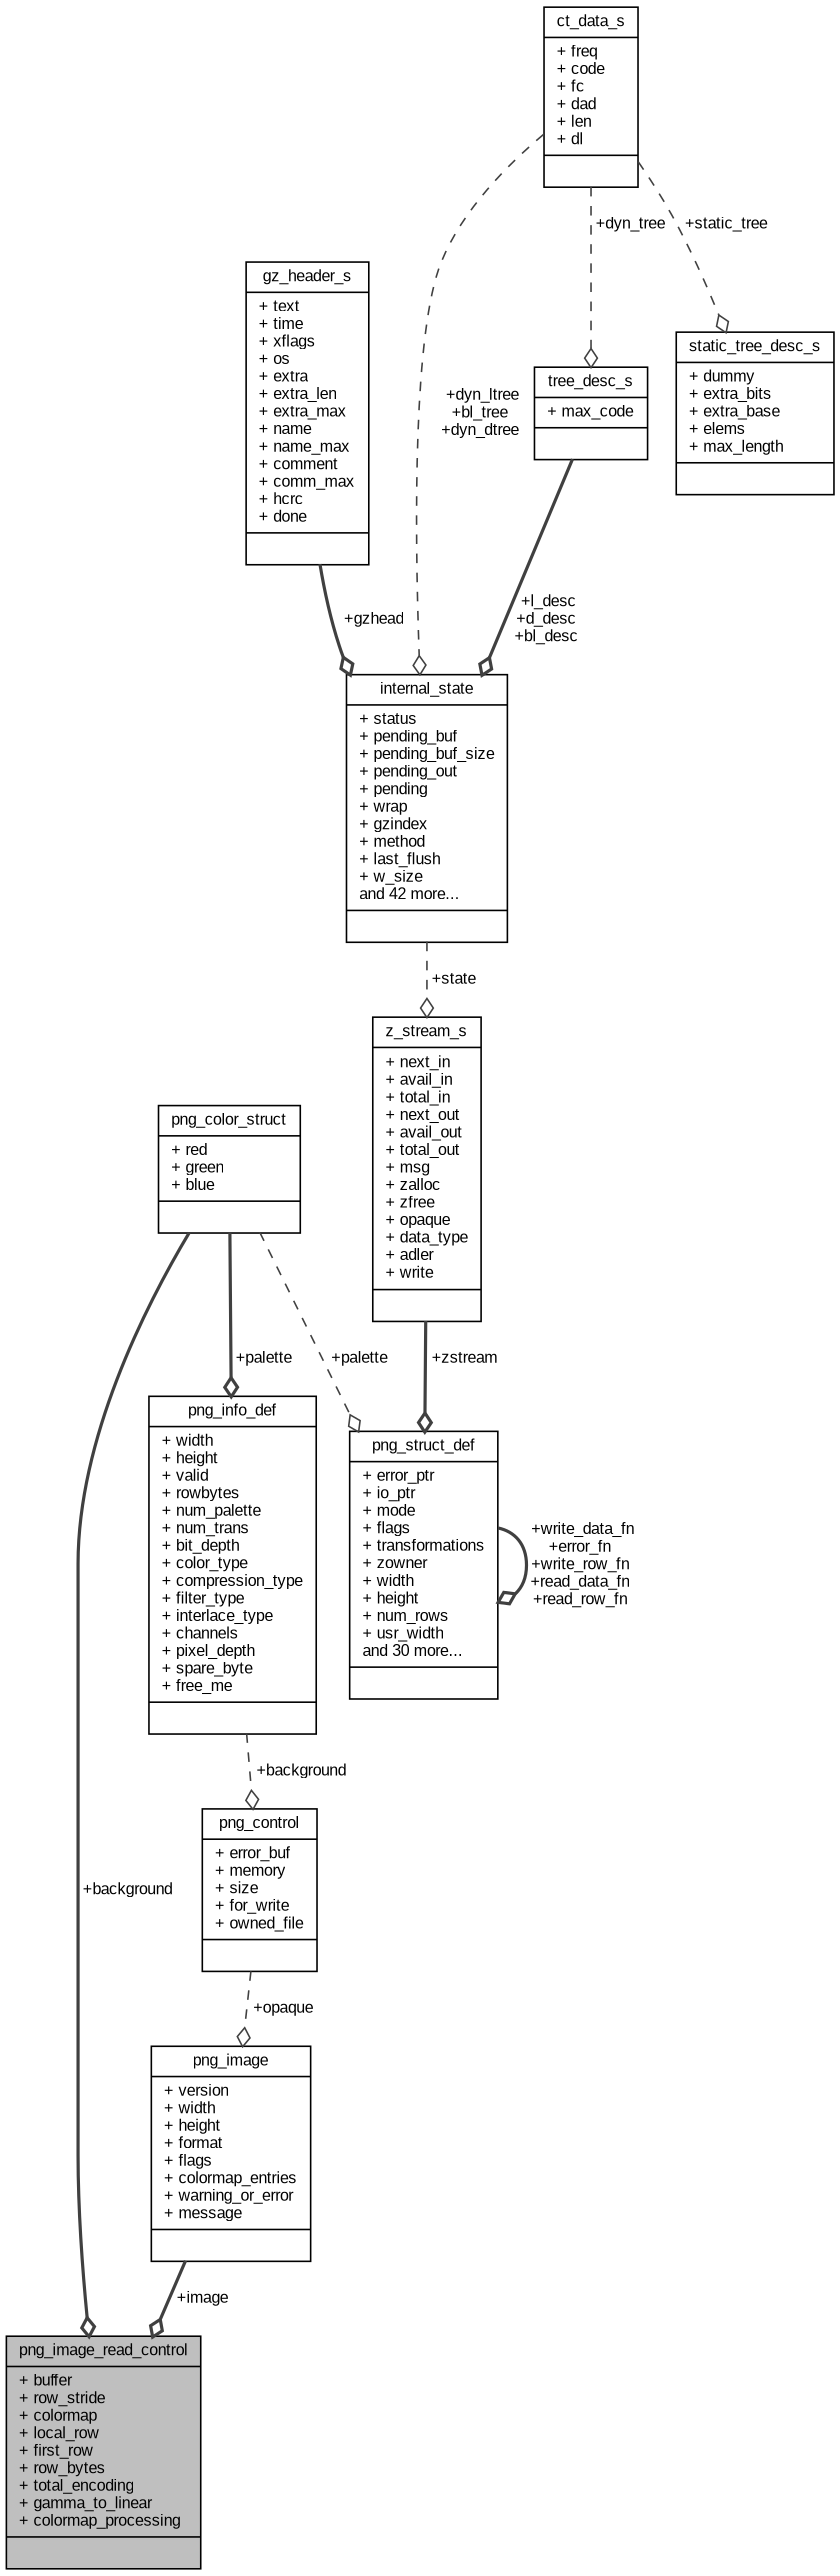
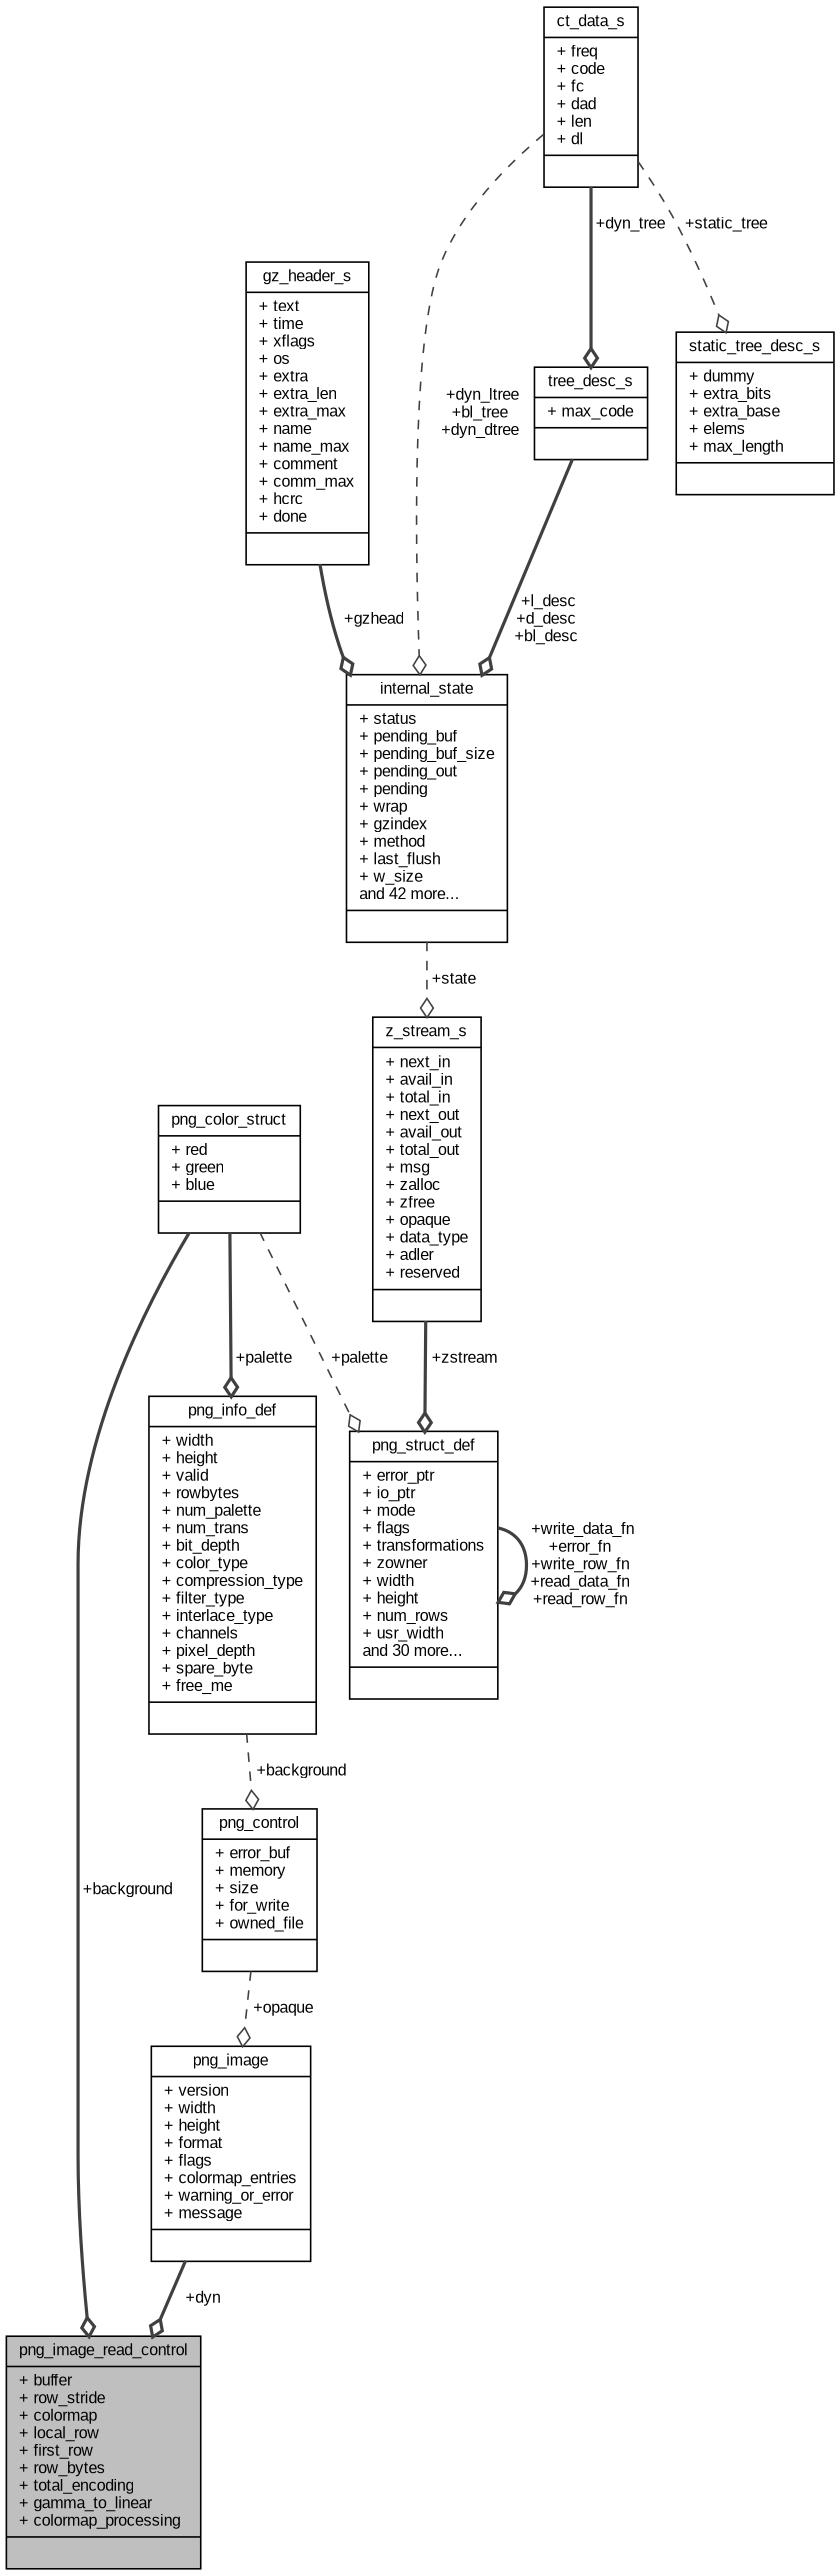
(591, 268) -> (591, 268)
(410, 1273) -> (423, 1273)
(201, 2299) -> (201, 2299)
